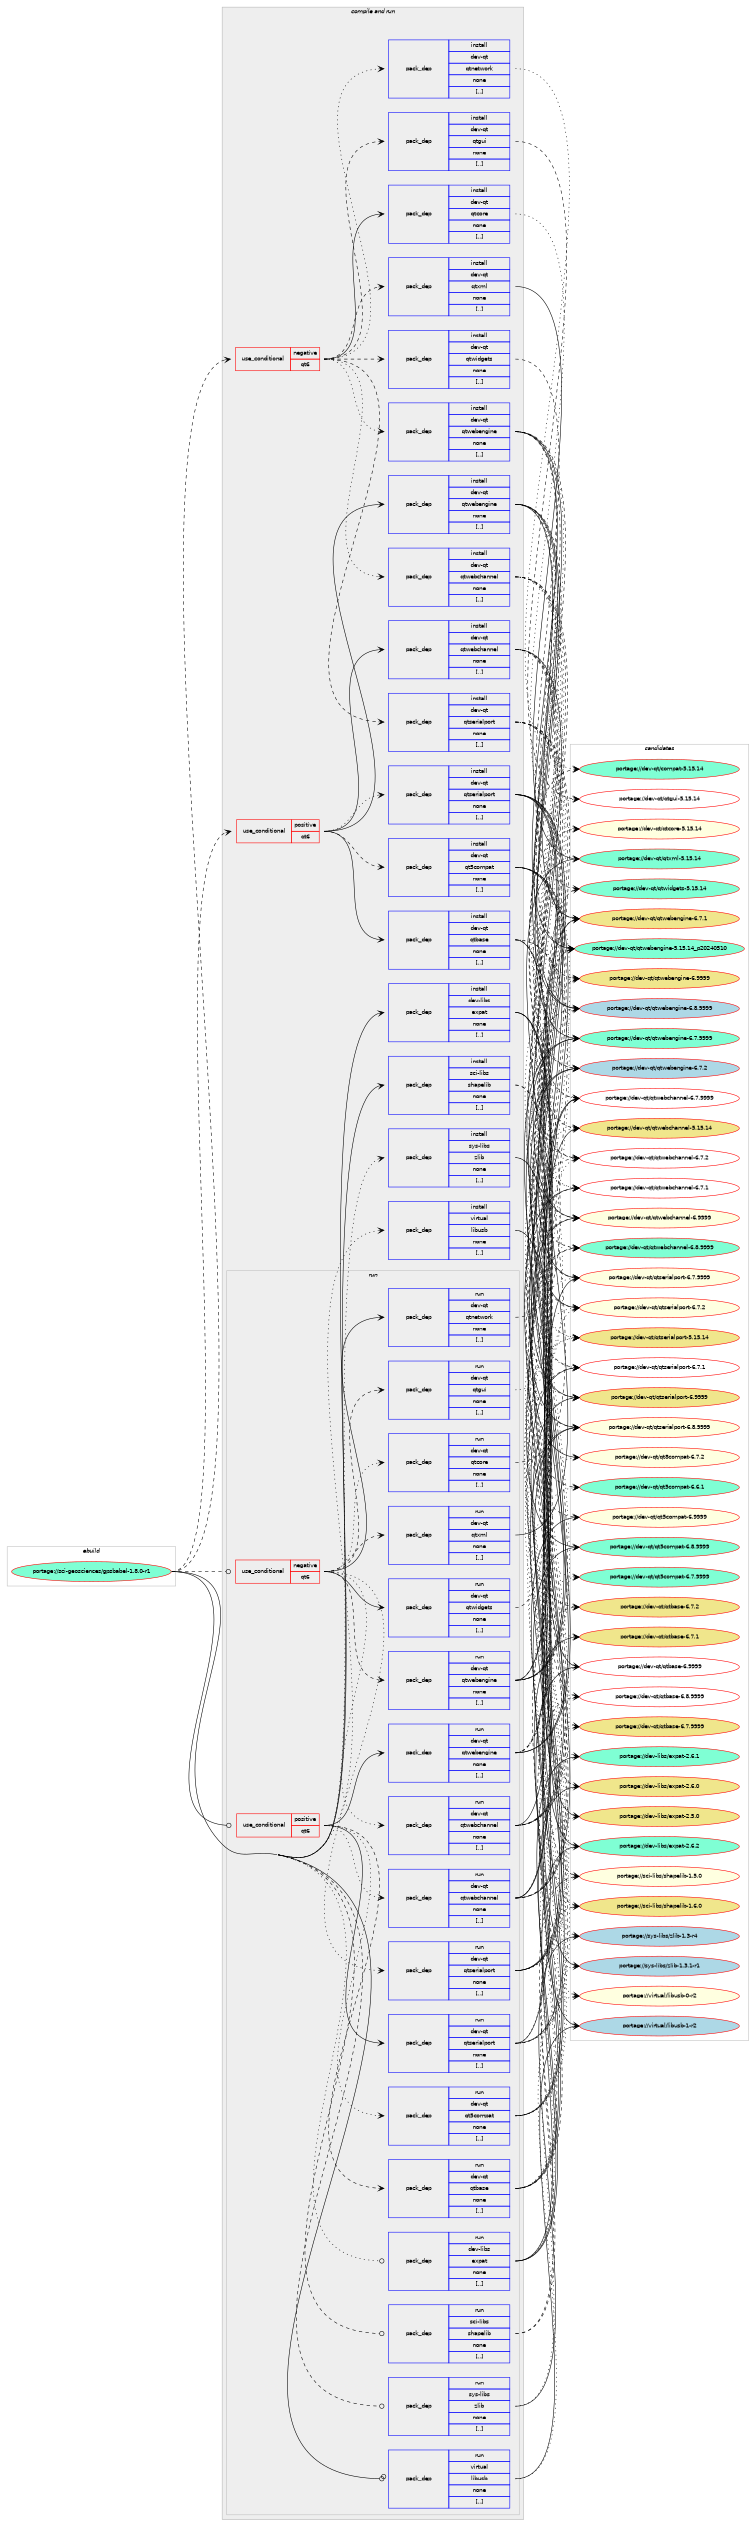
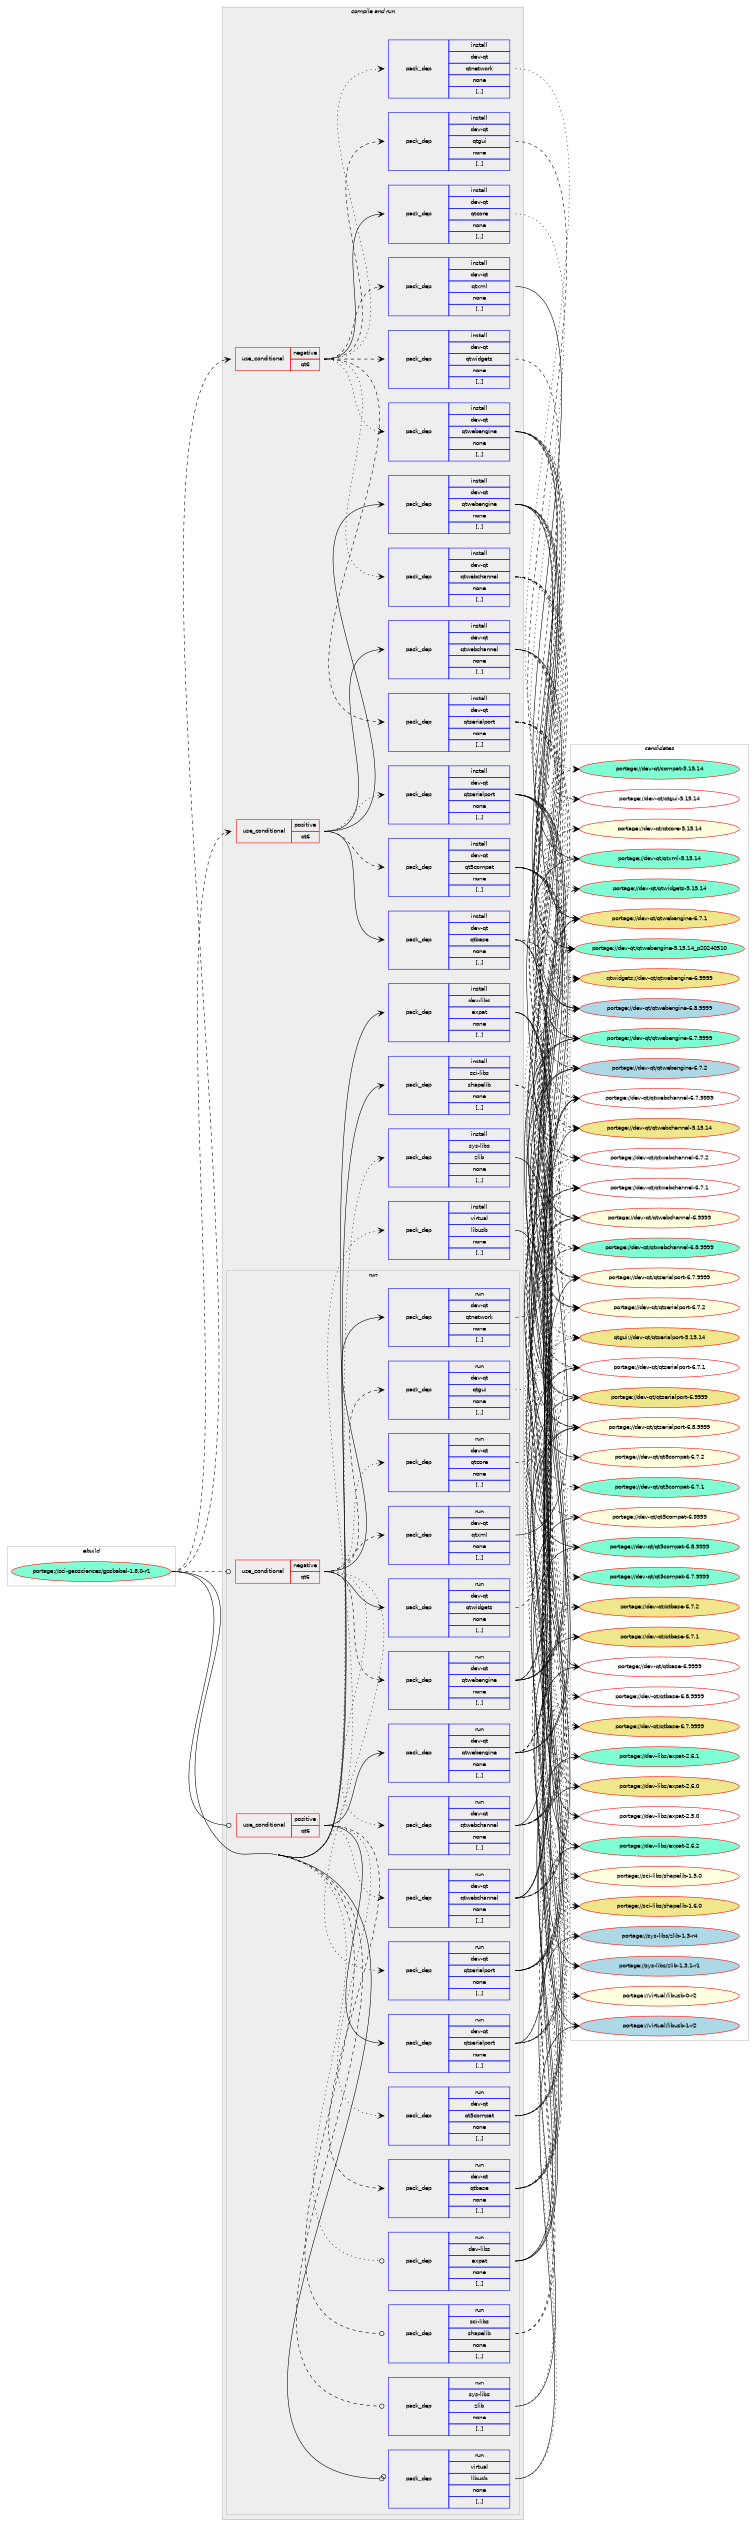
(660, 979) -> (660, 979)
(660, 1338) -> (660, 1338)
(660, 1487) -> (660, 1487)
(660, 1817) -> (660, 1817)
